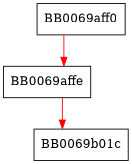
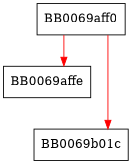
(62, 109) -> (108, 78)
